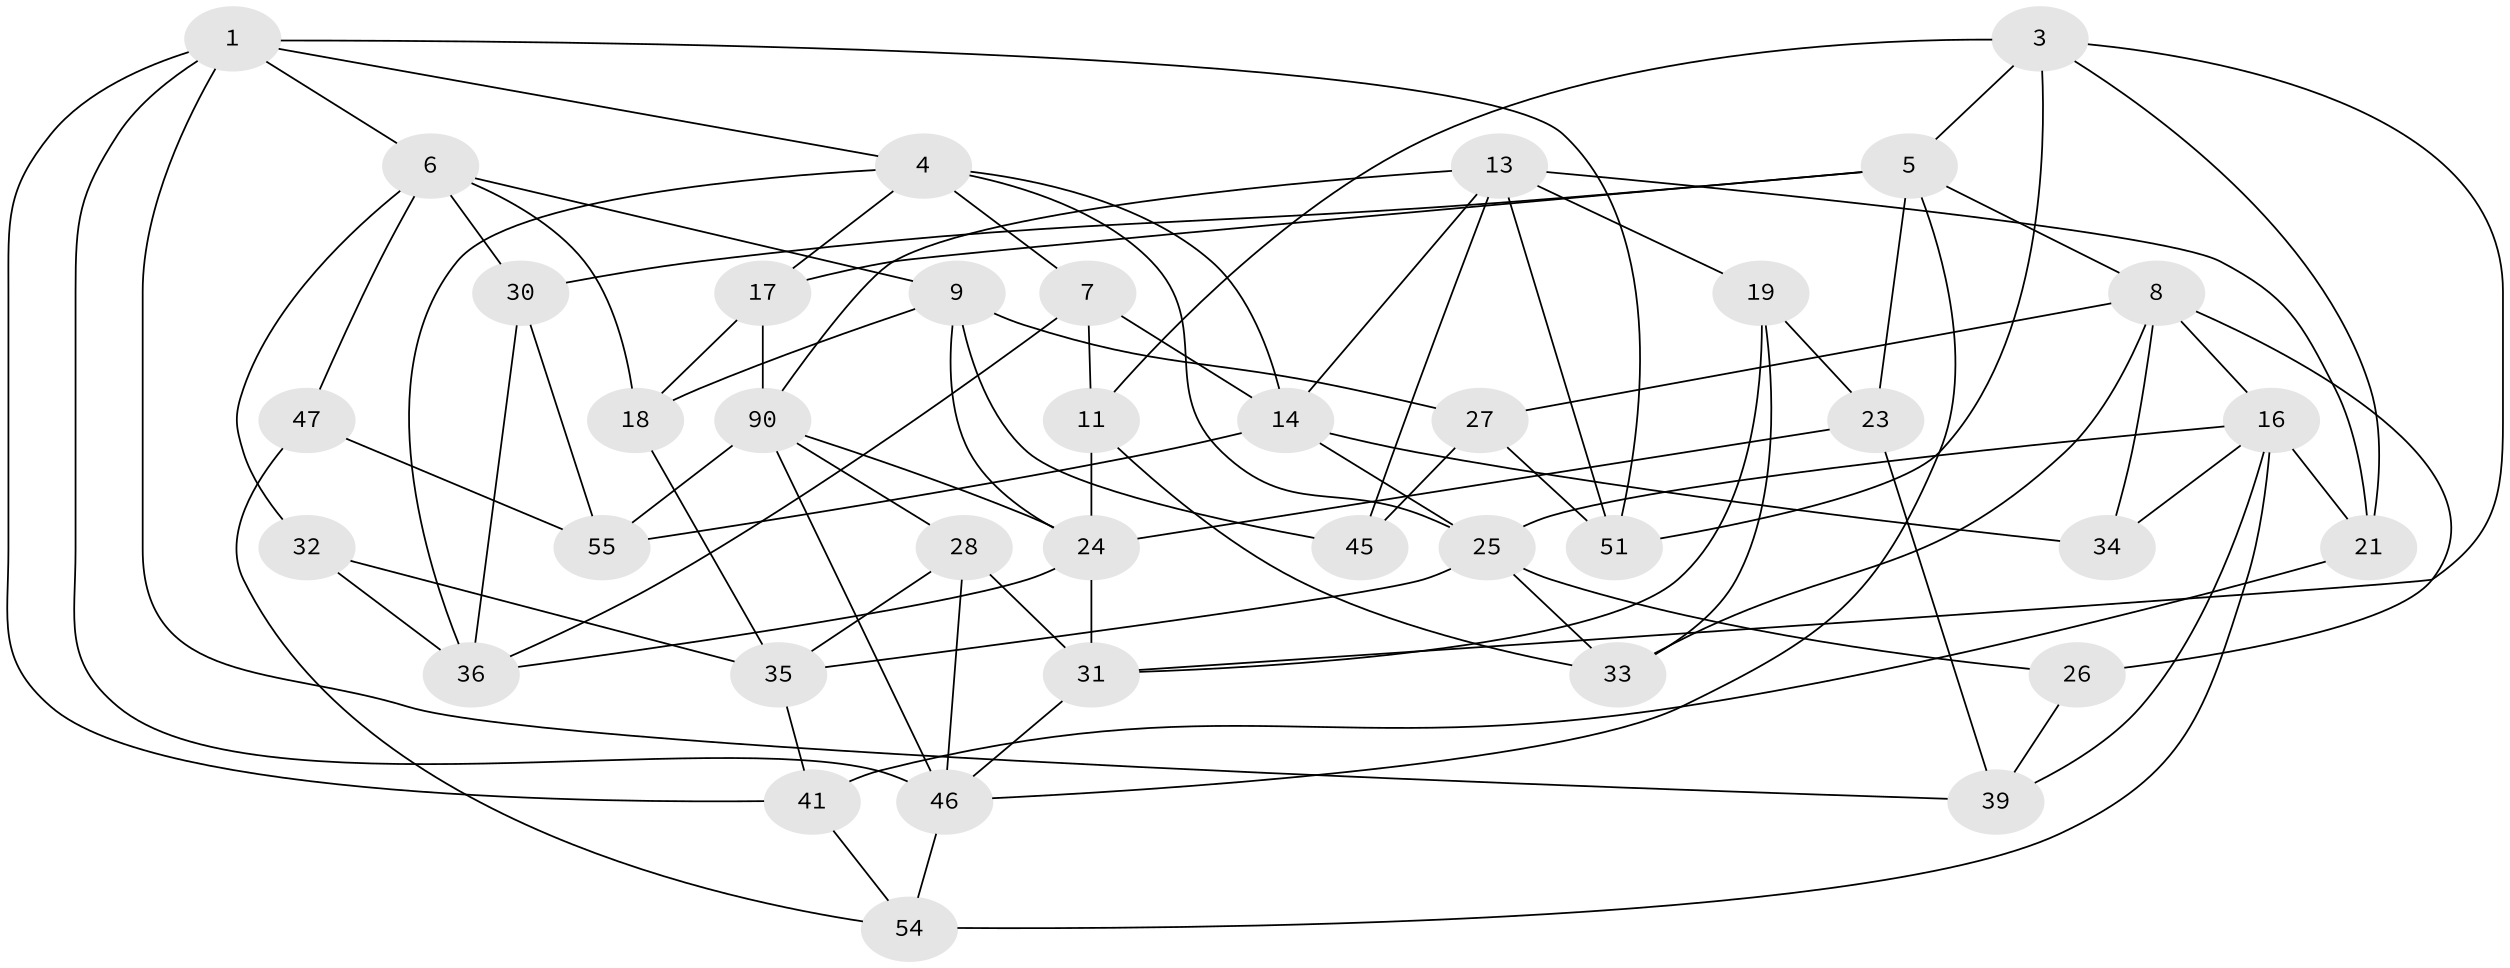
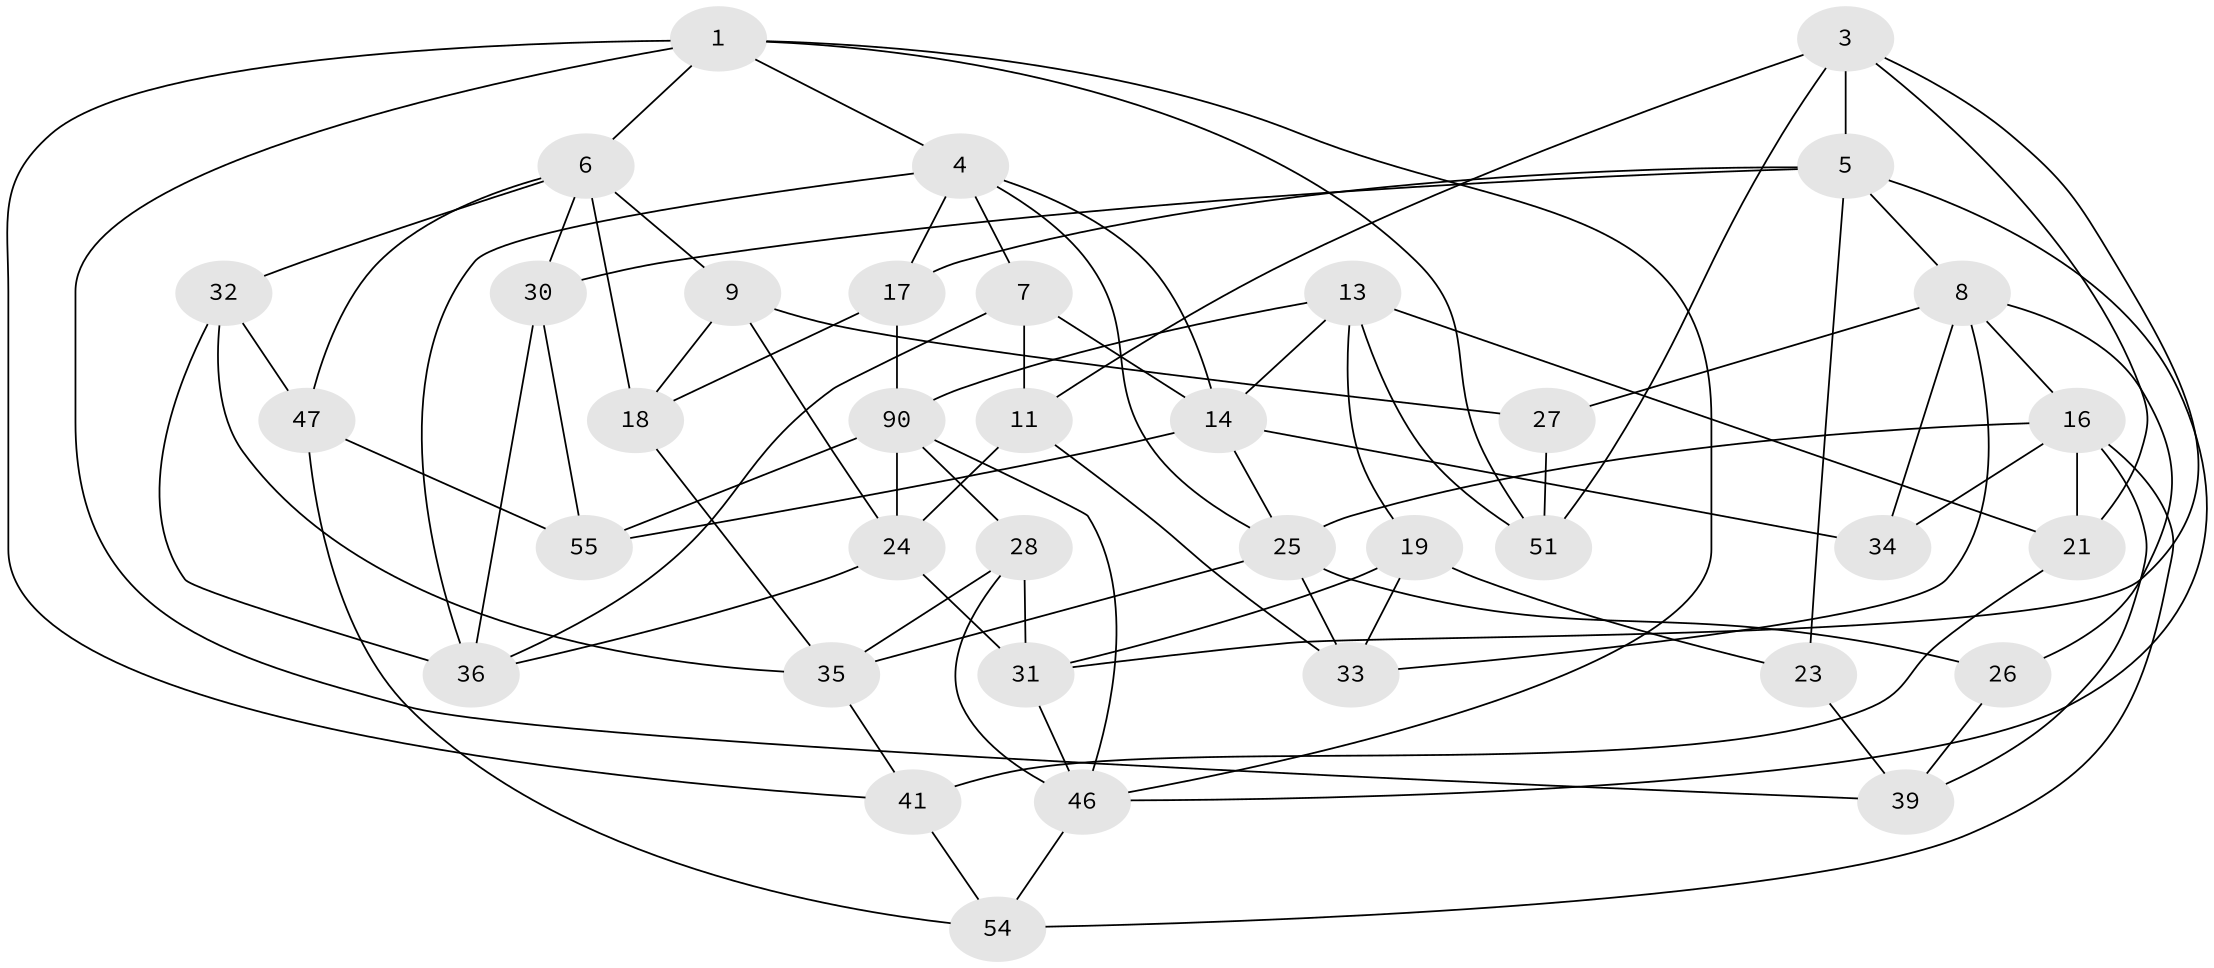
none -> (265, 357)
(1484, 484) -> none
(1360, 548) -> none
